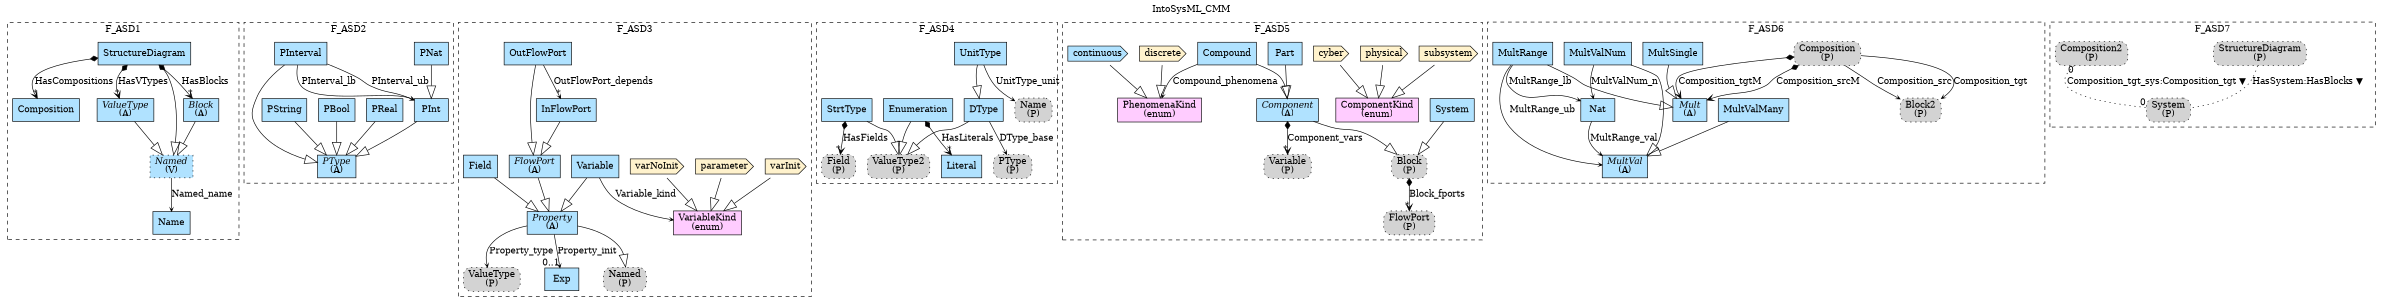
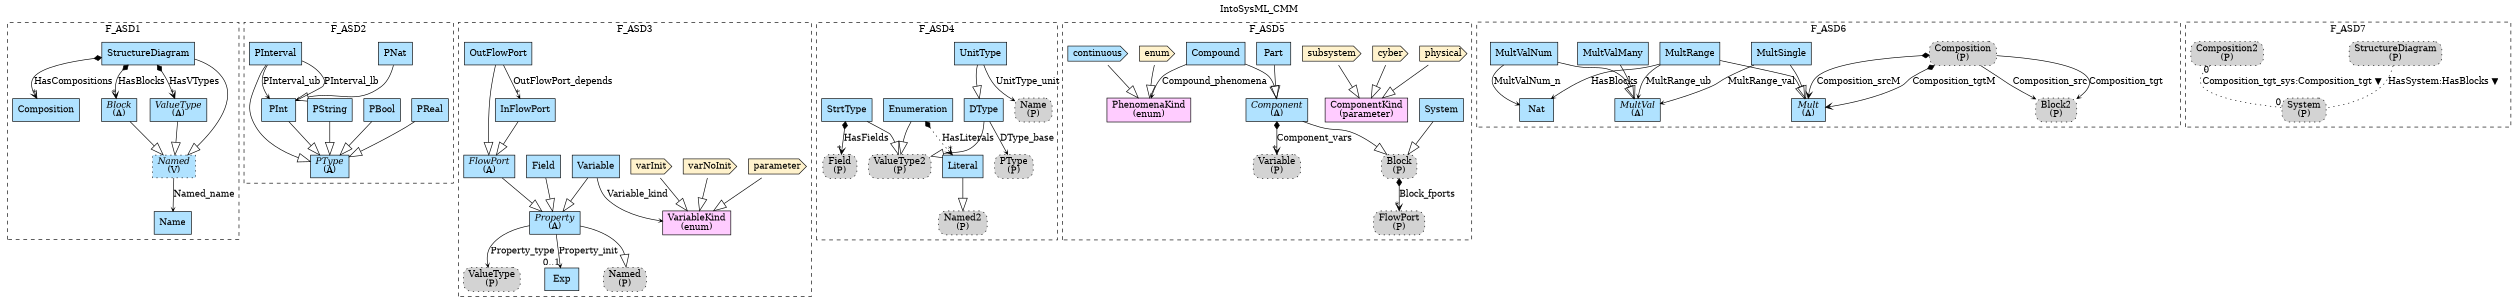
(1163, 54) -> (1157, 54)
(1540, 82) -> (1615, 82)
(1377, 110) -> (1366, 110)
(938, 139) -> (939, 139)
(1589, 139) -> (1710, 87)
none -> (963, 223)
